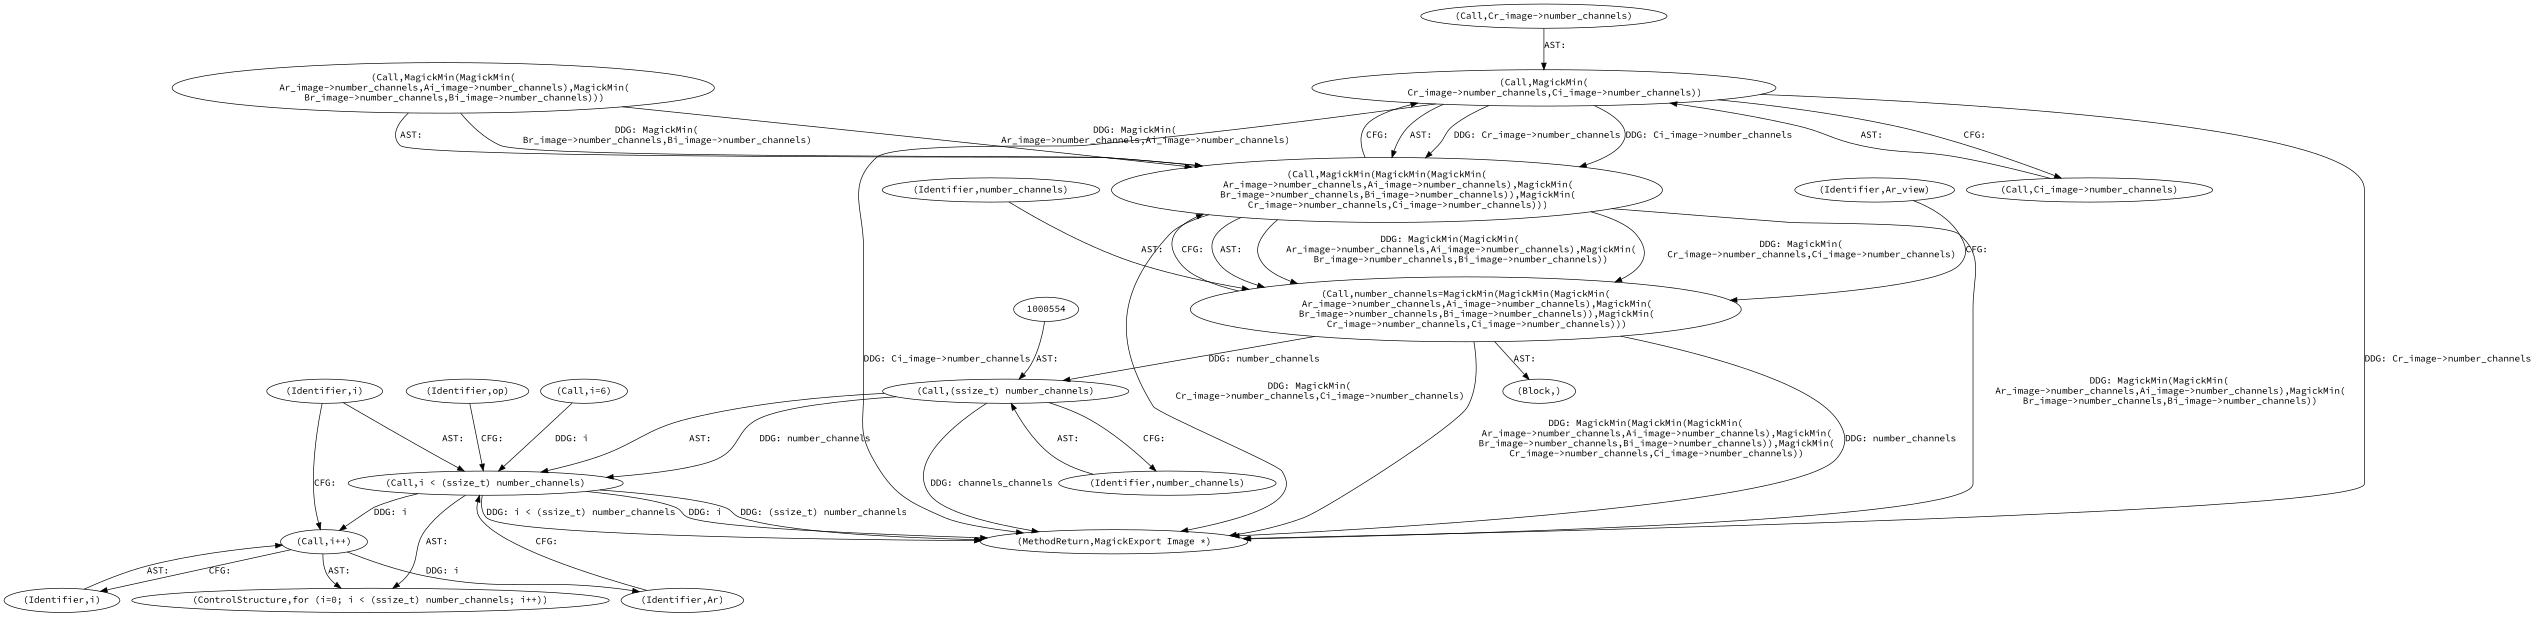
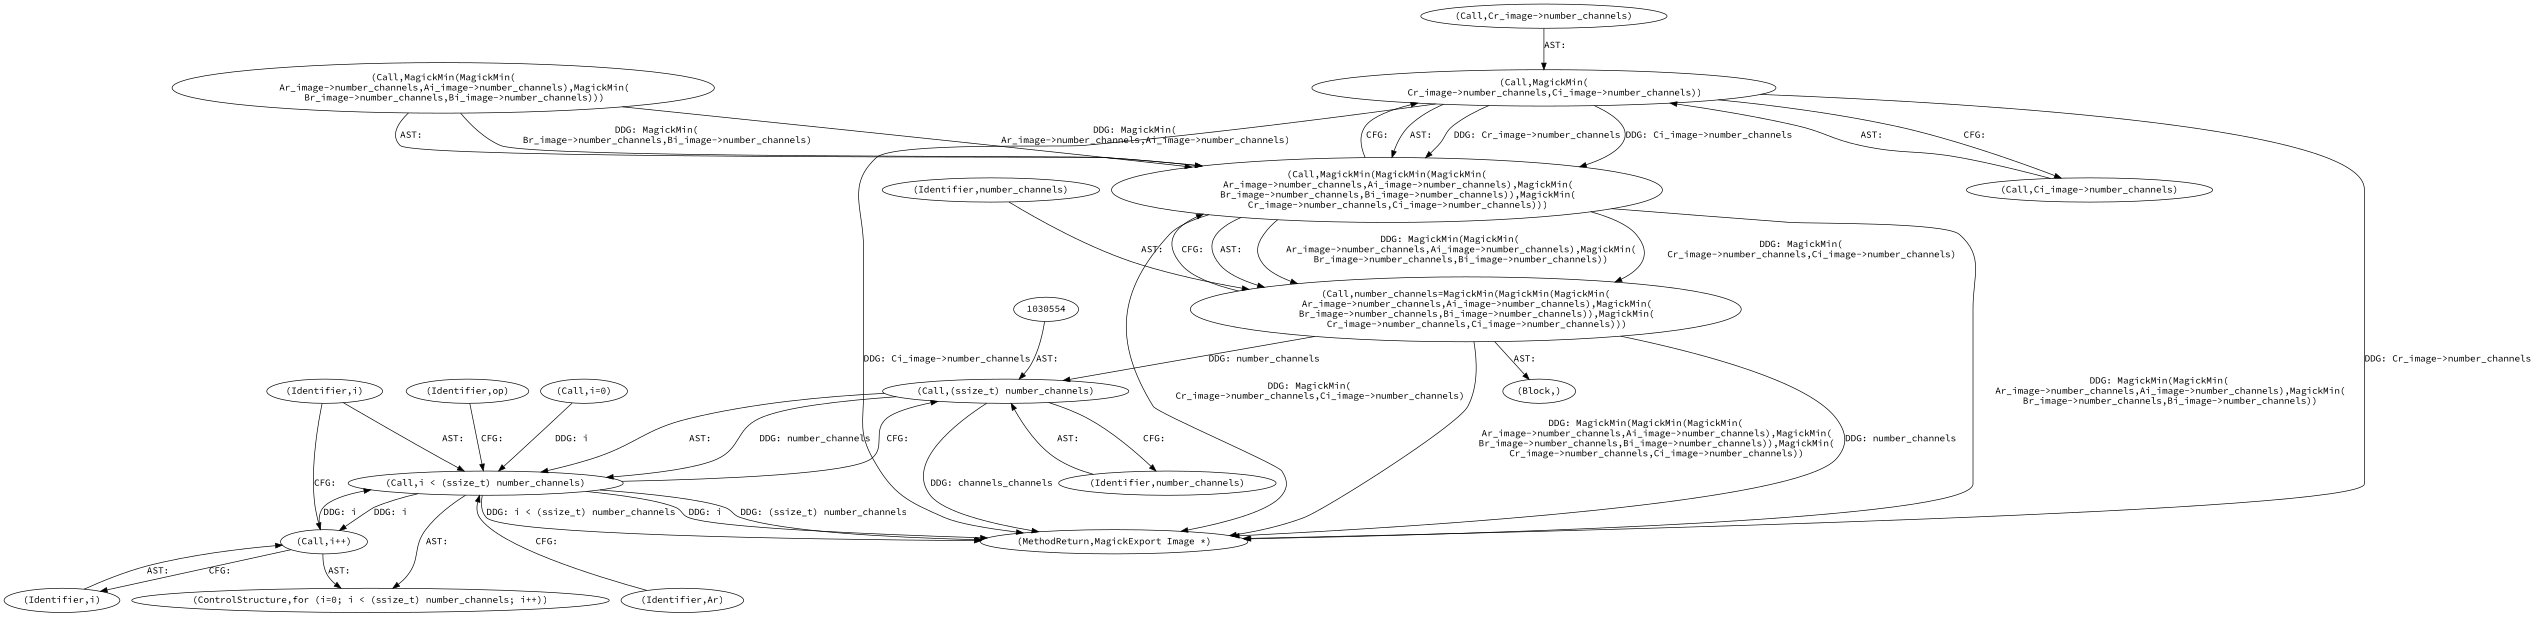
(1875, 190) -> none
(1046, 309) -> (1046, 309)
(584, 391) -> (584, 391)
none -> (793, 473)
(488, 584) -> (332, 501)
